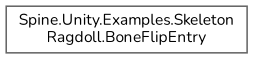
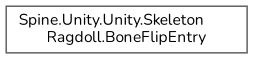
(127, 30) -> (127, 30)
